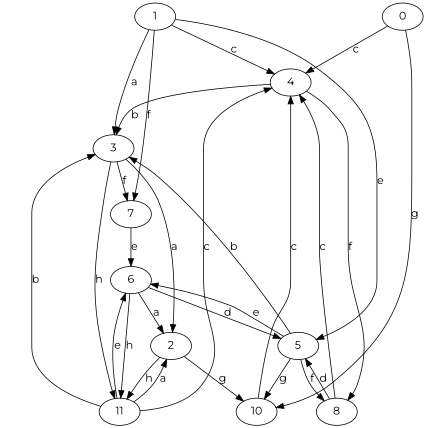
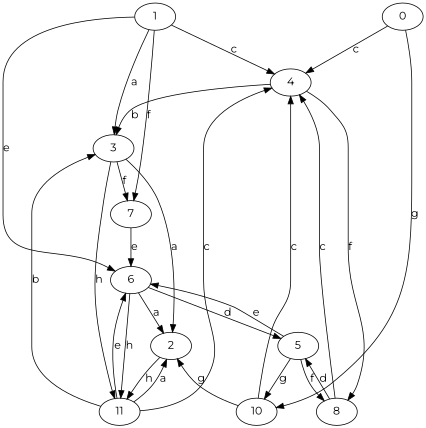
(370, 130) -> (3, 132)
(220, 241) -> none
(212, 378) -> (206, 391)
